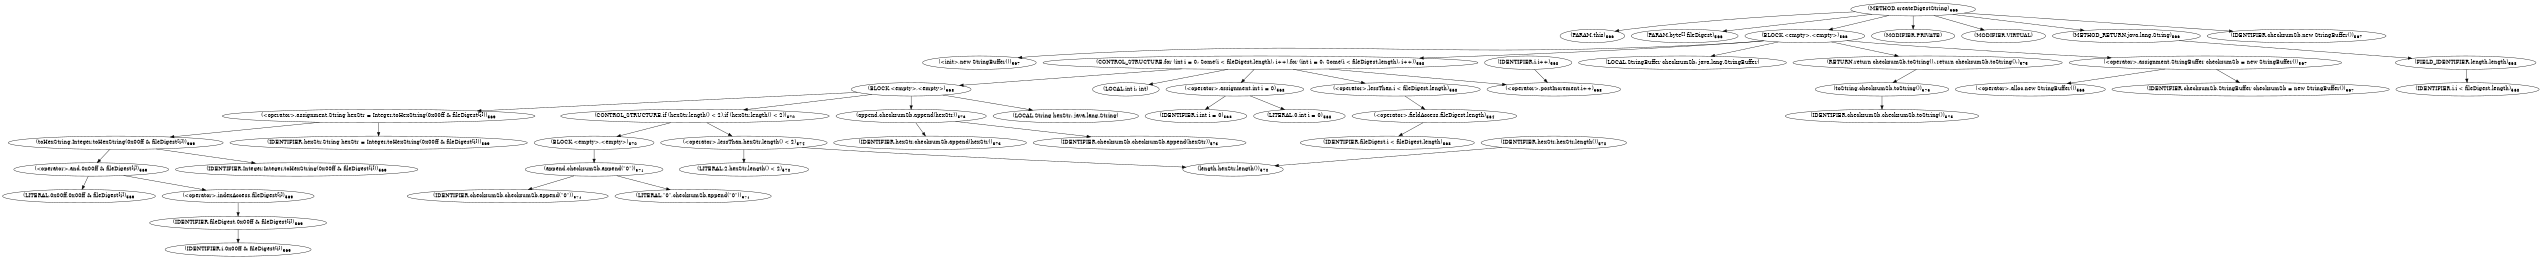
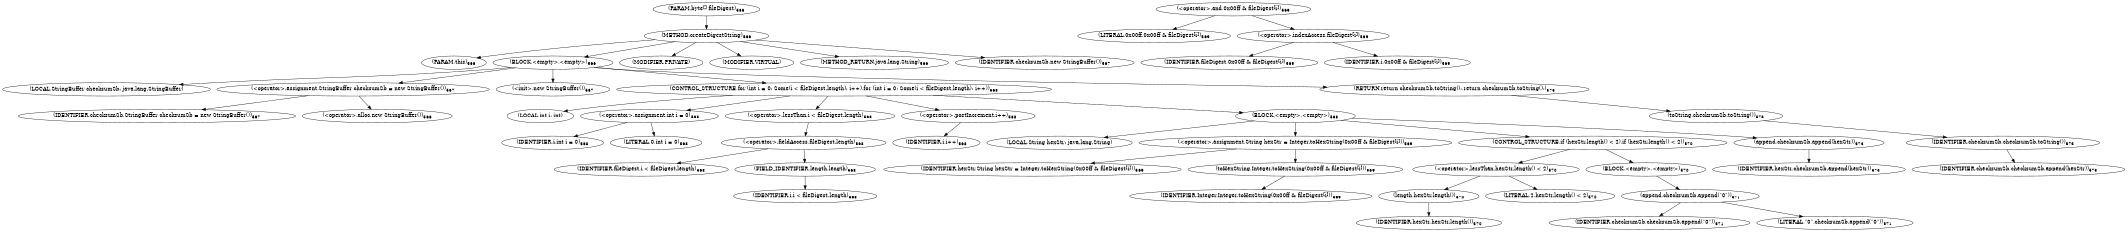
(1799, 23) -> (706, 21)
(2294, 50) -> (804, 154)
(1540, 75) -> (954, 128)
(1491, 116) -> (860, 142)
(1021, 129) -> (2010, 155)
(801, 142) -> (1553, 169)
(105, 155) -> none
(1390, 157) -> (1429, 208)
(238, 234) -> (1353, 49)
